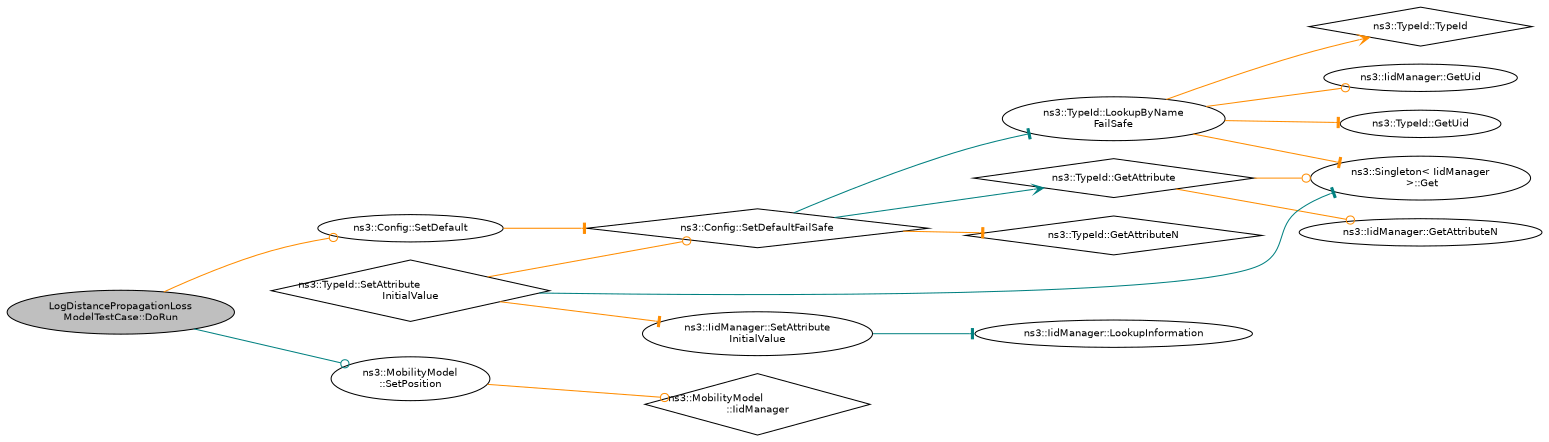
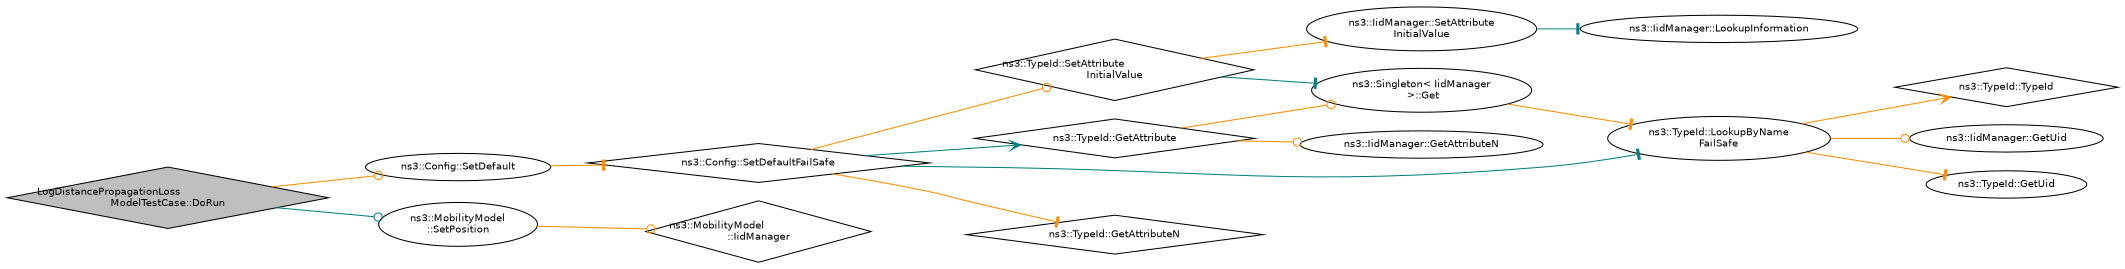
(1265, 148) -> (1567, 114)
(585, 259) -> (927, 119)
(121, 312) -> (168, 198)
